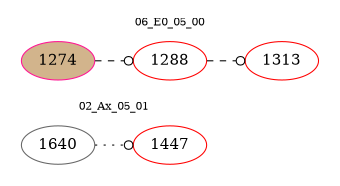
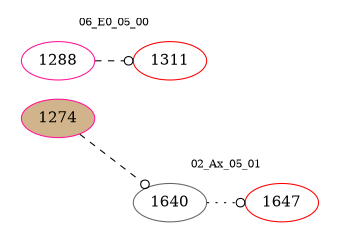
(110, 61) -> (110, 158)
(170, 61) -> (58, 61)
(282, 61) -> (170, 61)
(170, 145) -> (282, 203)
